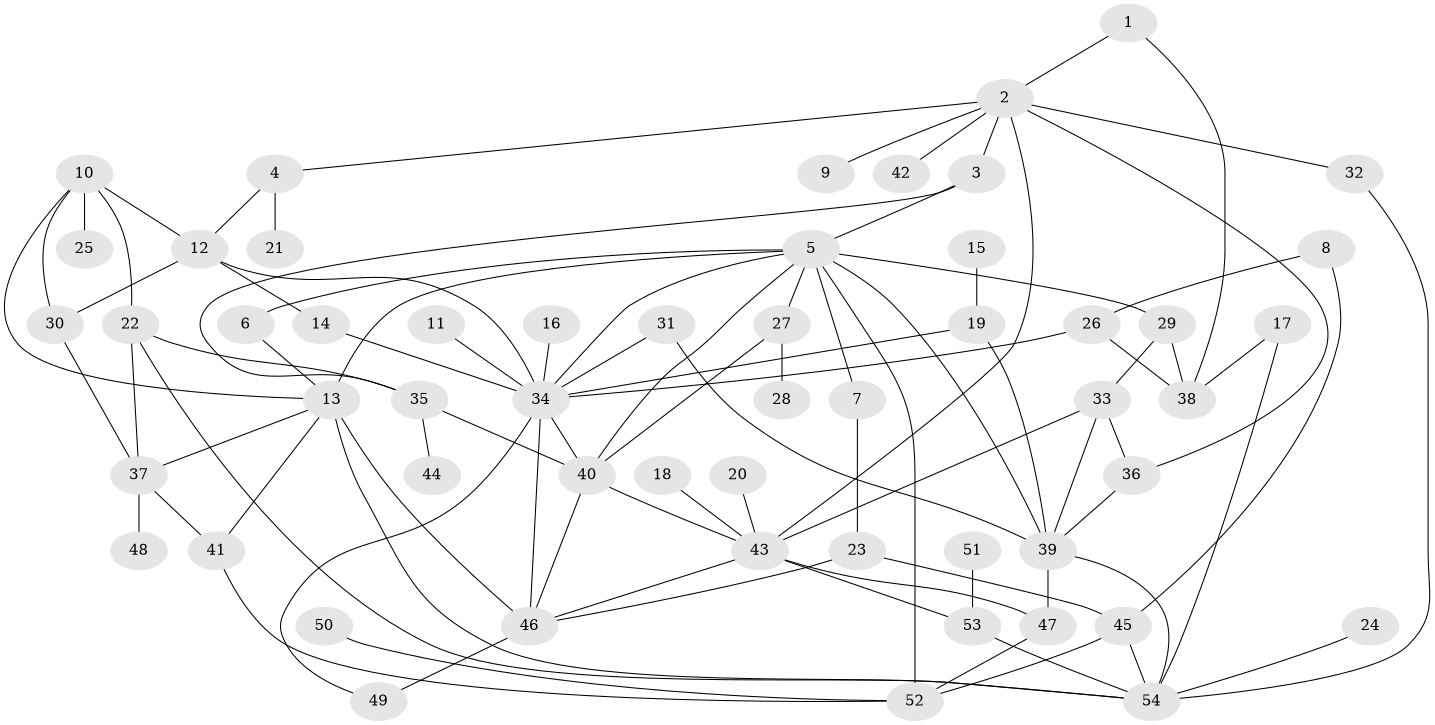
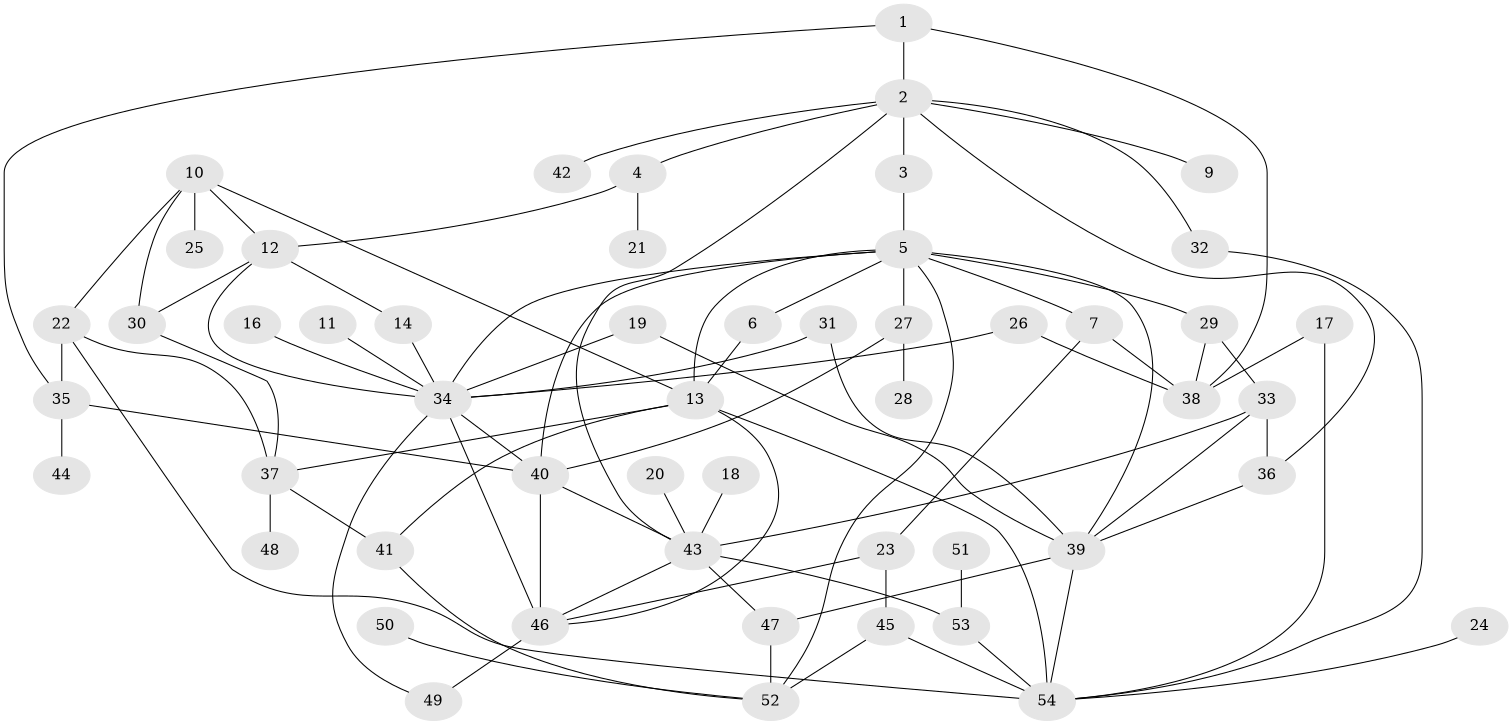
(459, 247) -> (320, 77)
(977, 249) -> none
(1327, 249) -> none
none -> (1143, 362)
